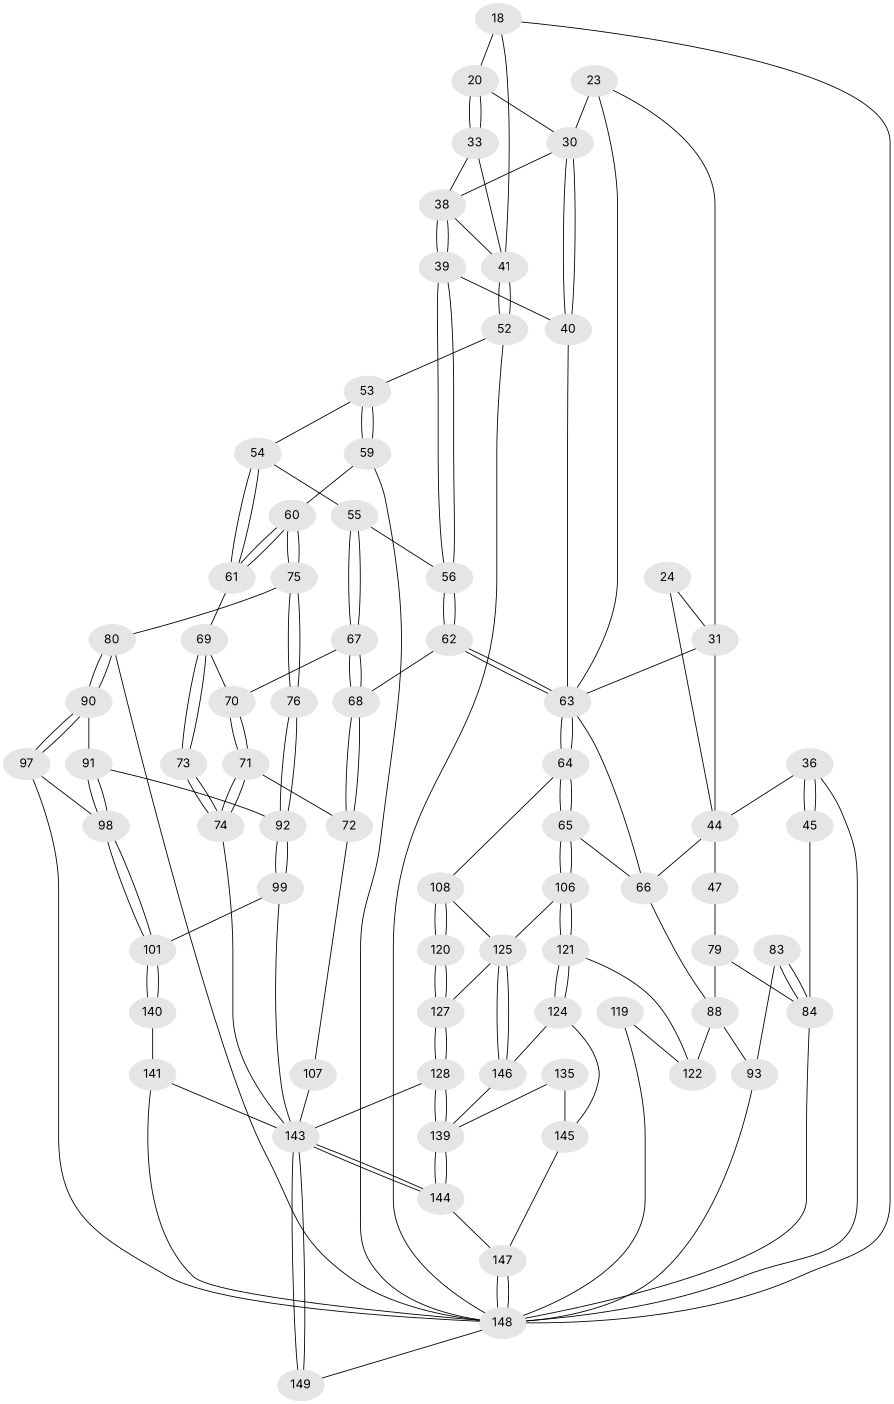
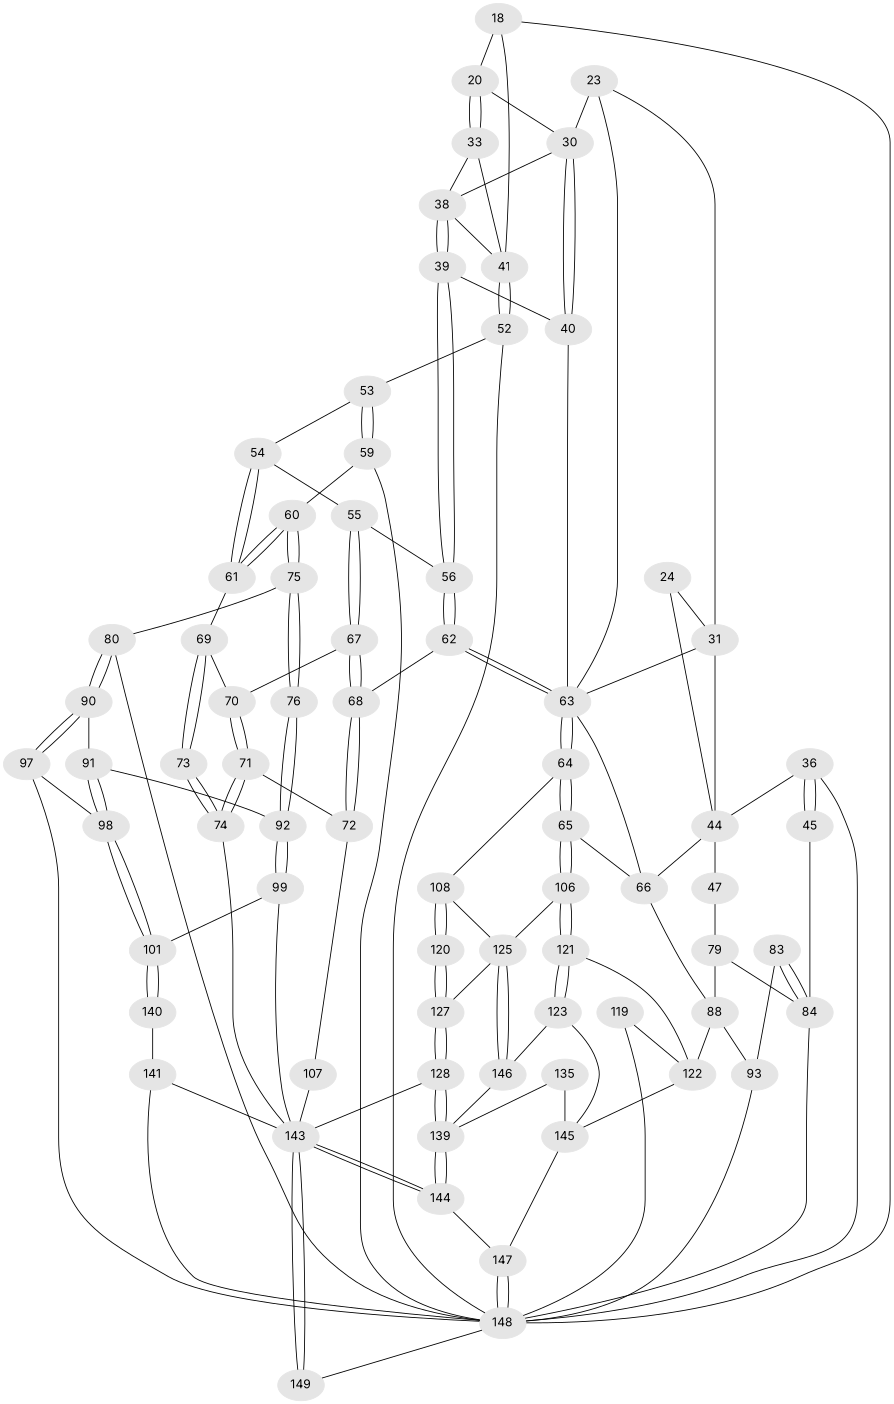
(558, 1013) -> (558, 1013)
none -> (629, 1106)
